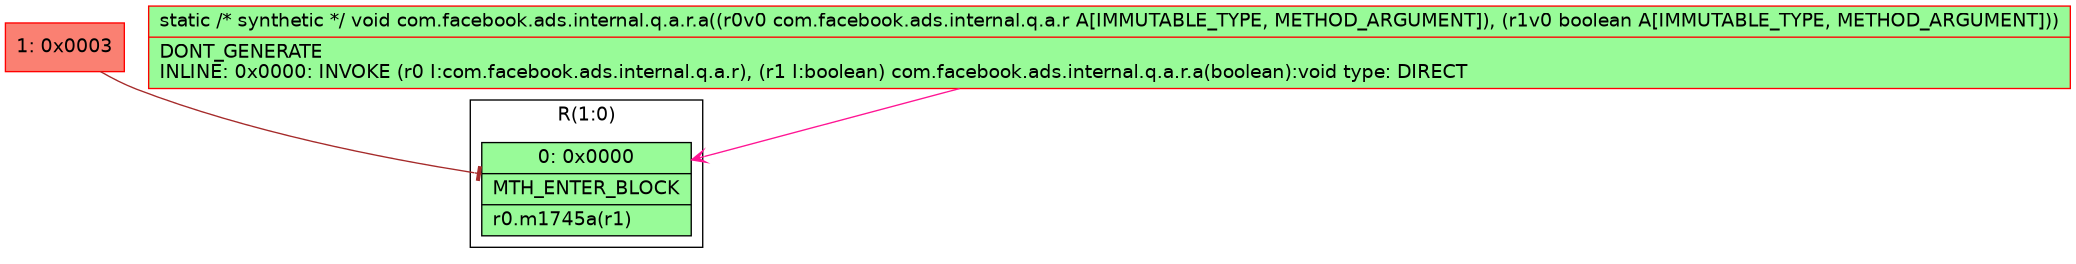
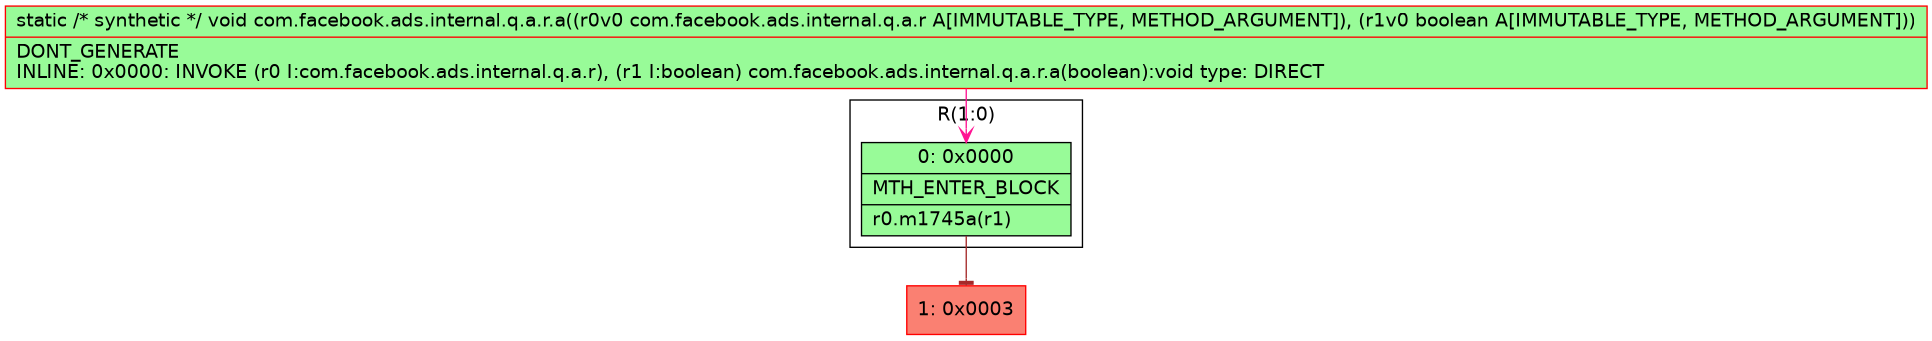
(284, 134) -> (966, 257)
